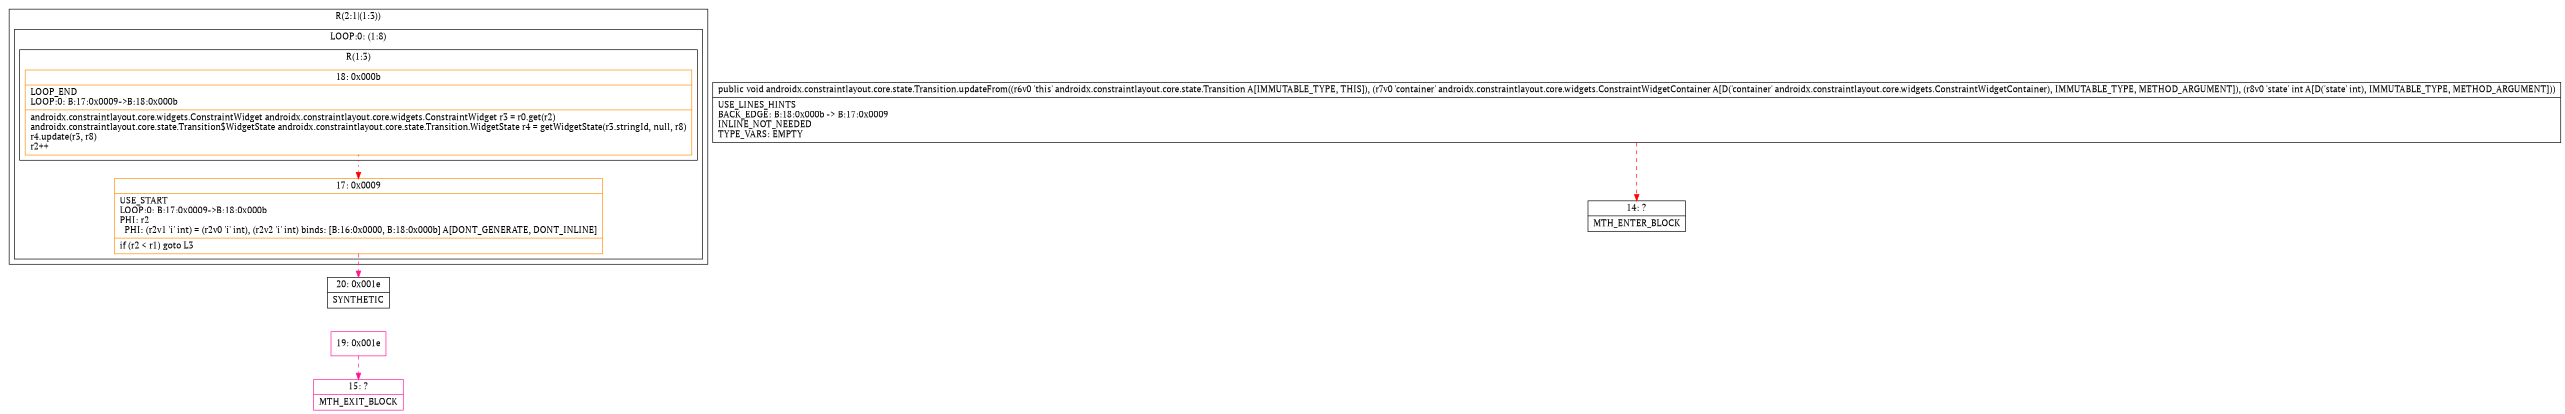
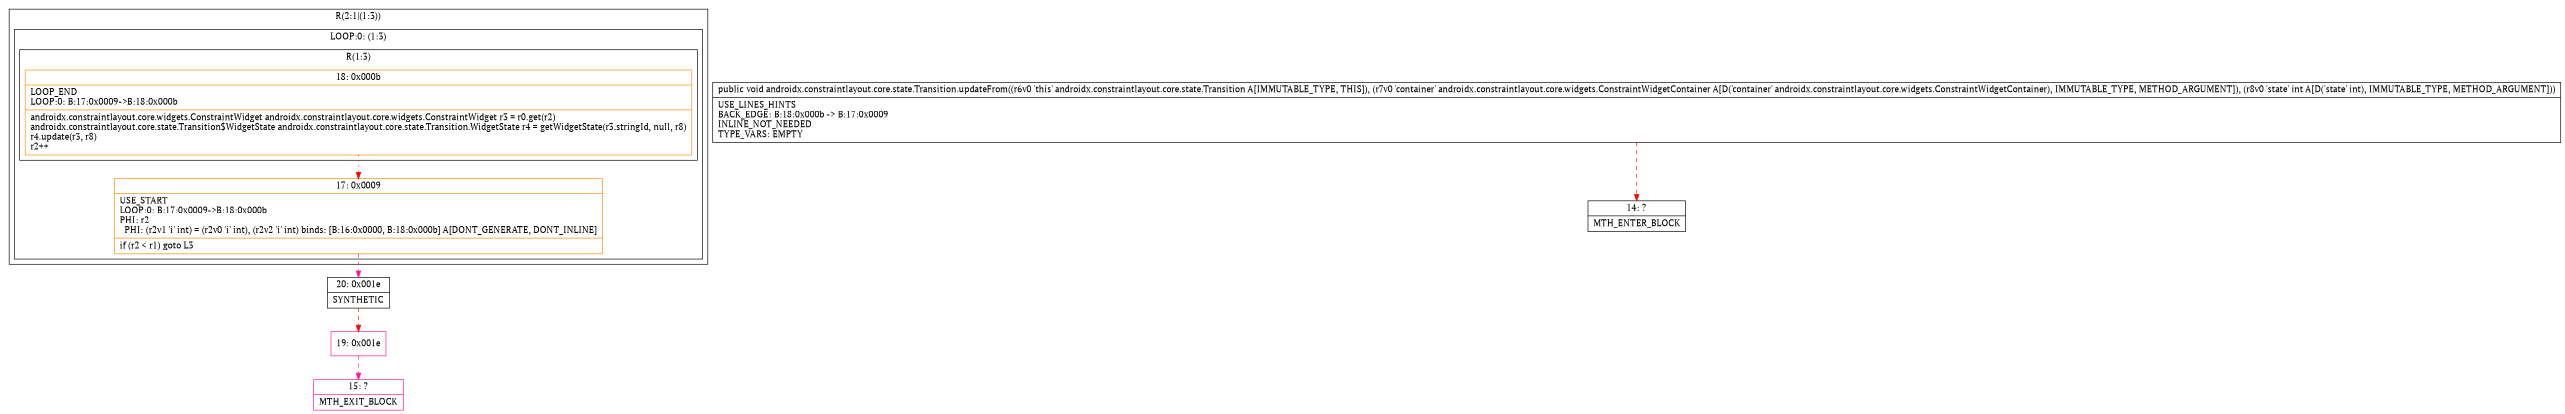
(358, 37) -> (358, 37)
none -> (358, 317)
